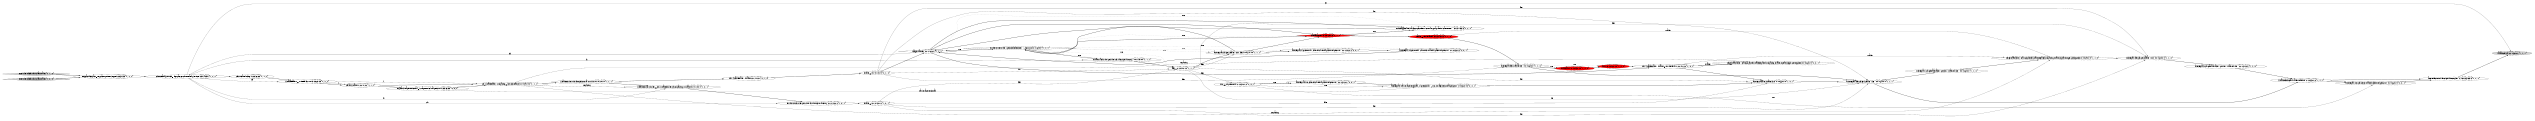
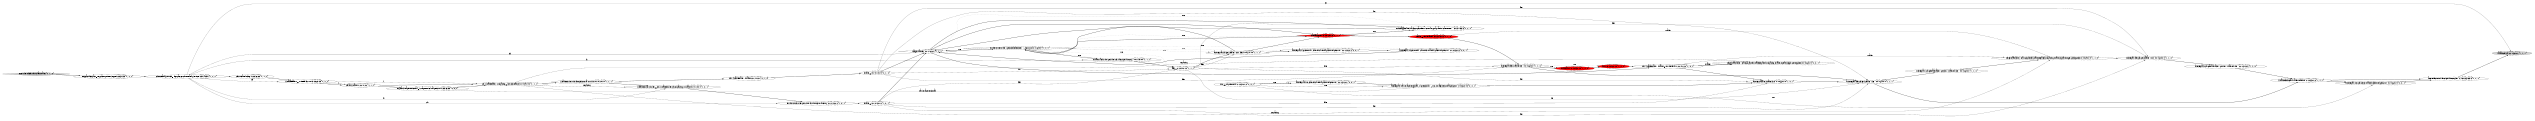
(1210, 76) -> (1346, 67)
(36, 79) -> none
none -> (901, 79)
